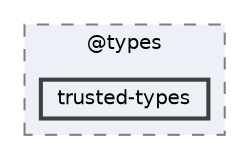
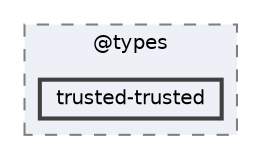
(125, 99) -> (131, 99)
